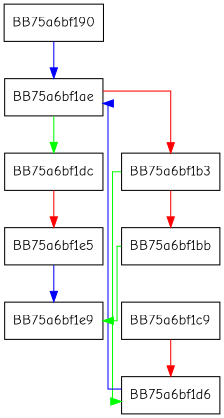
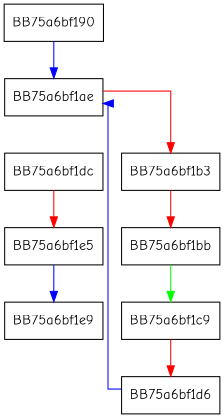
(54, 129) -> none
(113, 283) -> none
(117, 283) -> (171, 278)
